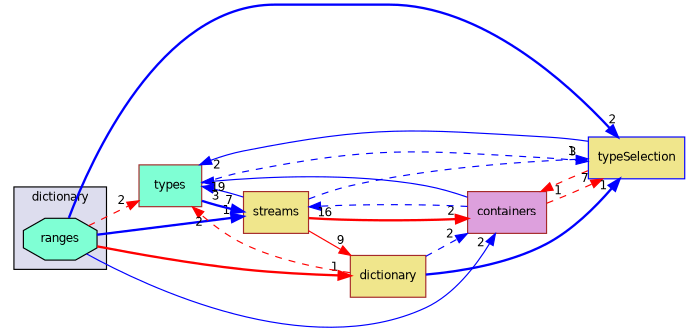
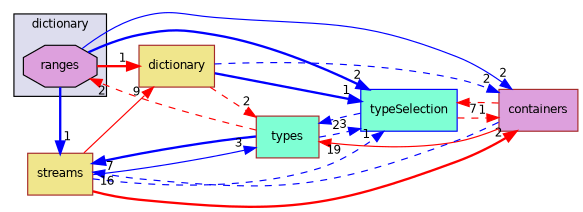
(398, 131) -> (345, 116)
(637, 158) -> (409, 110)
(342, 177) -> (416, 146)
(114, 213) -> (178, 110)
(60, 239) -> (60, 66)
